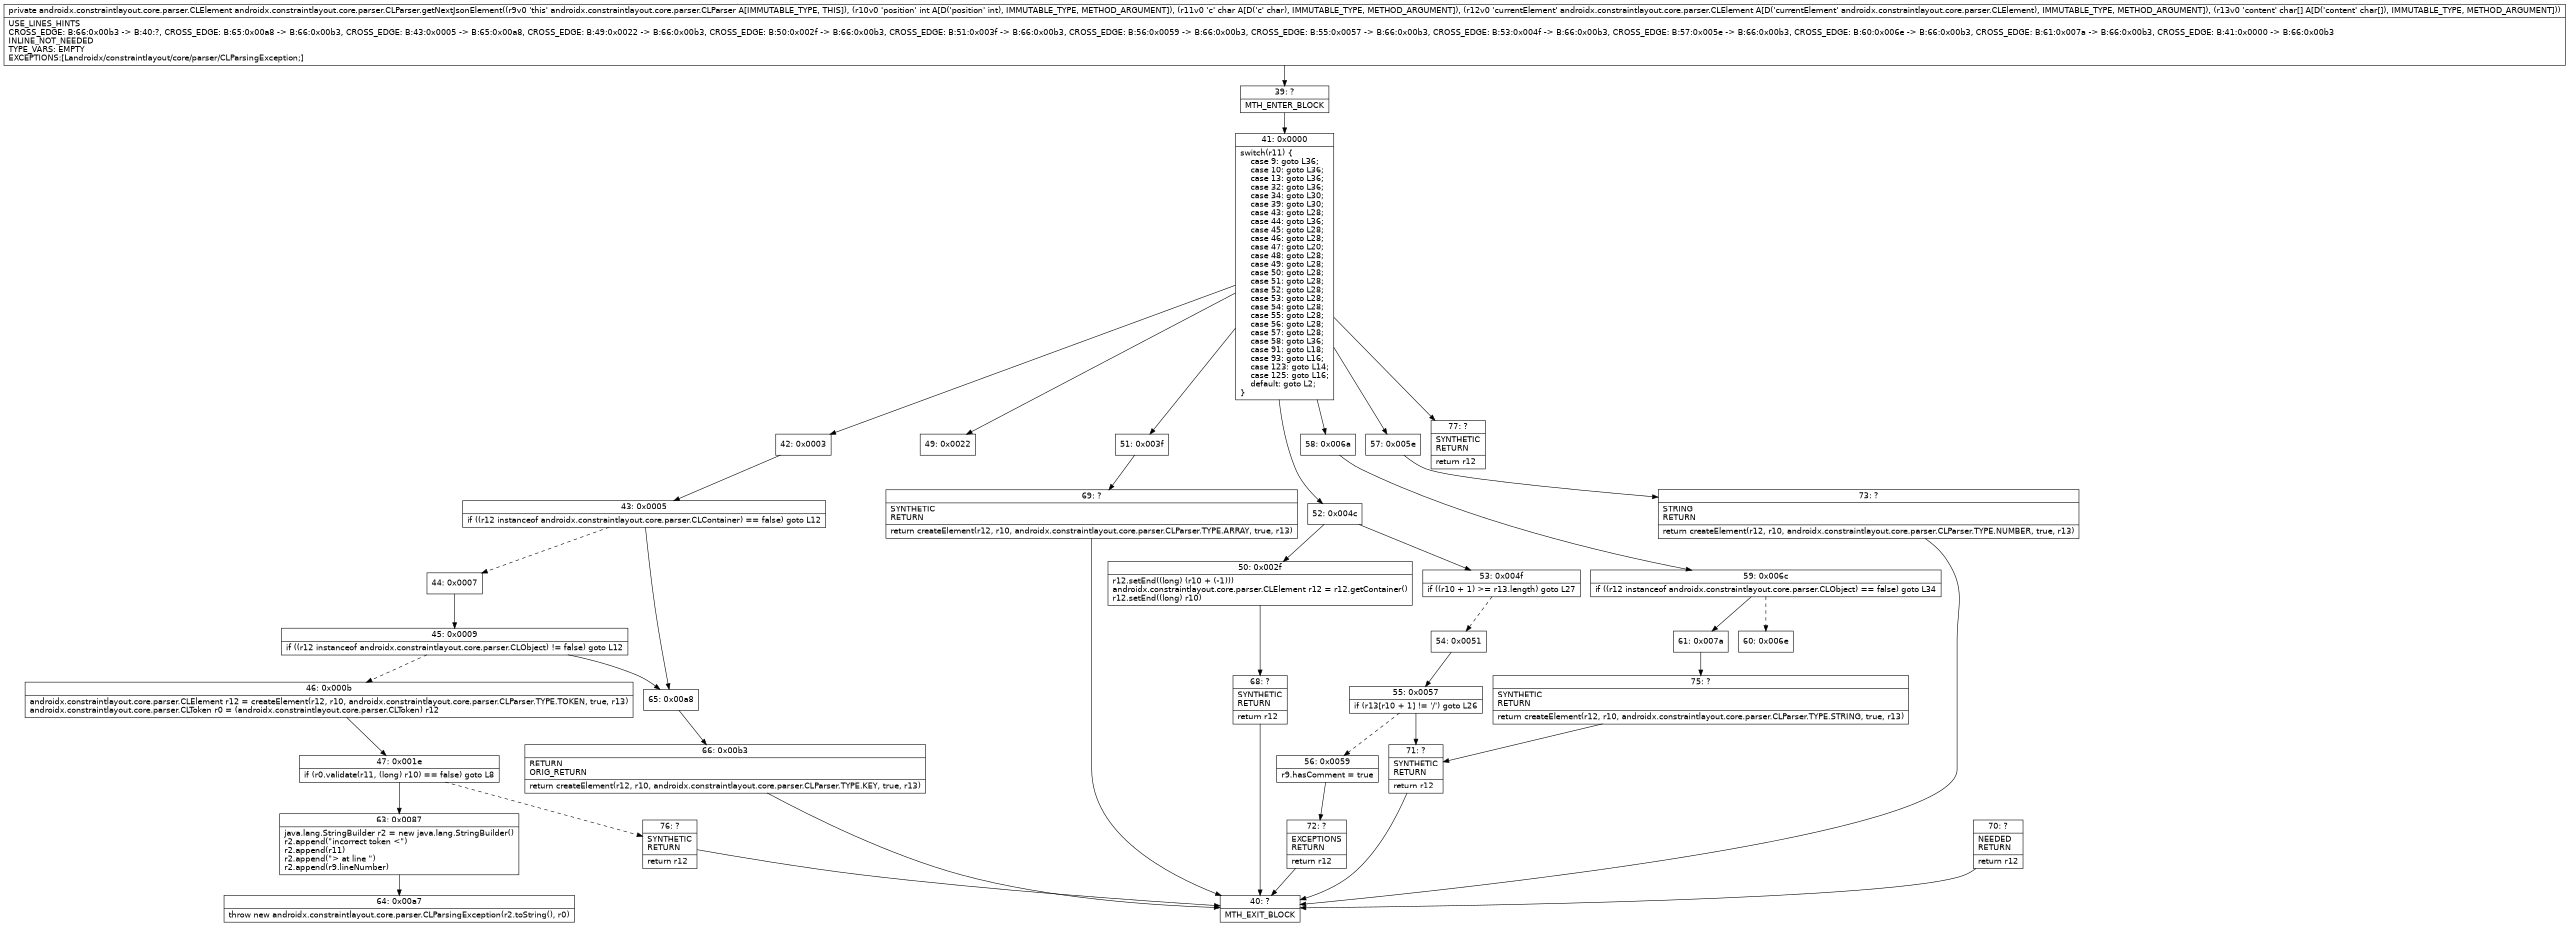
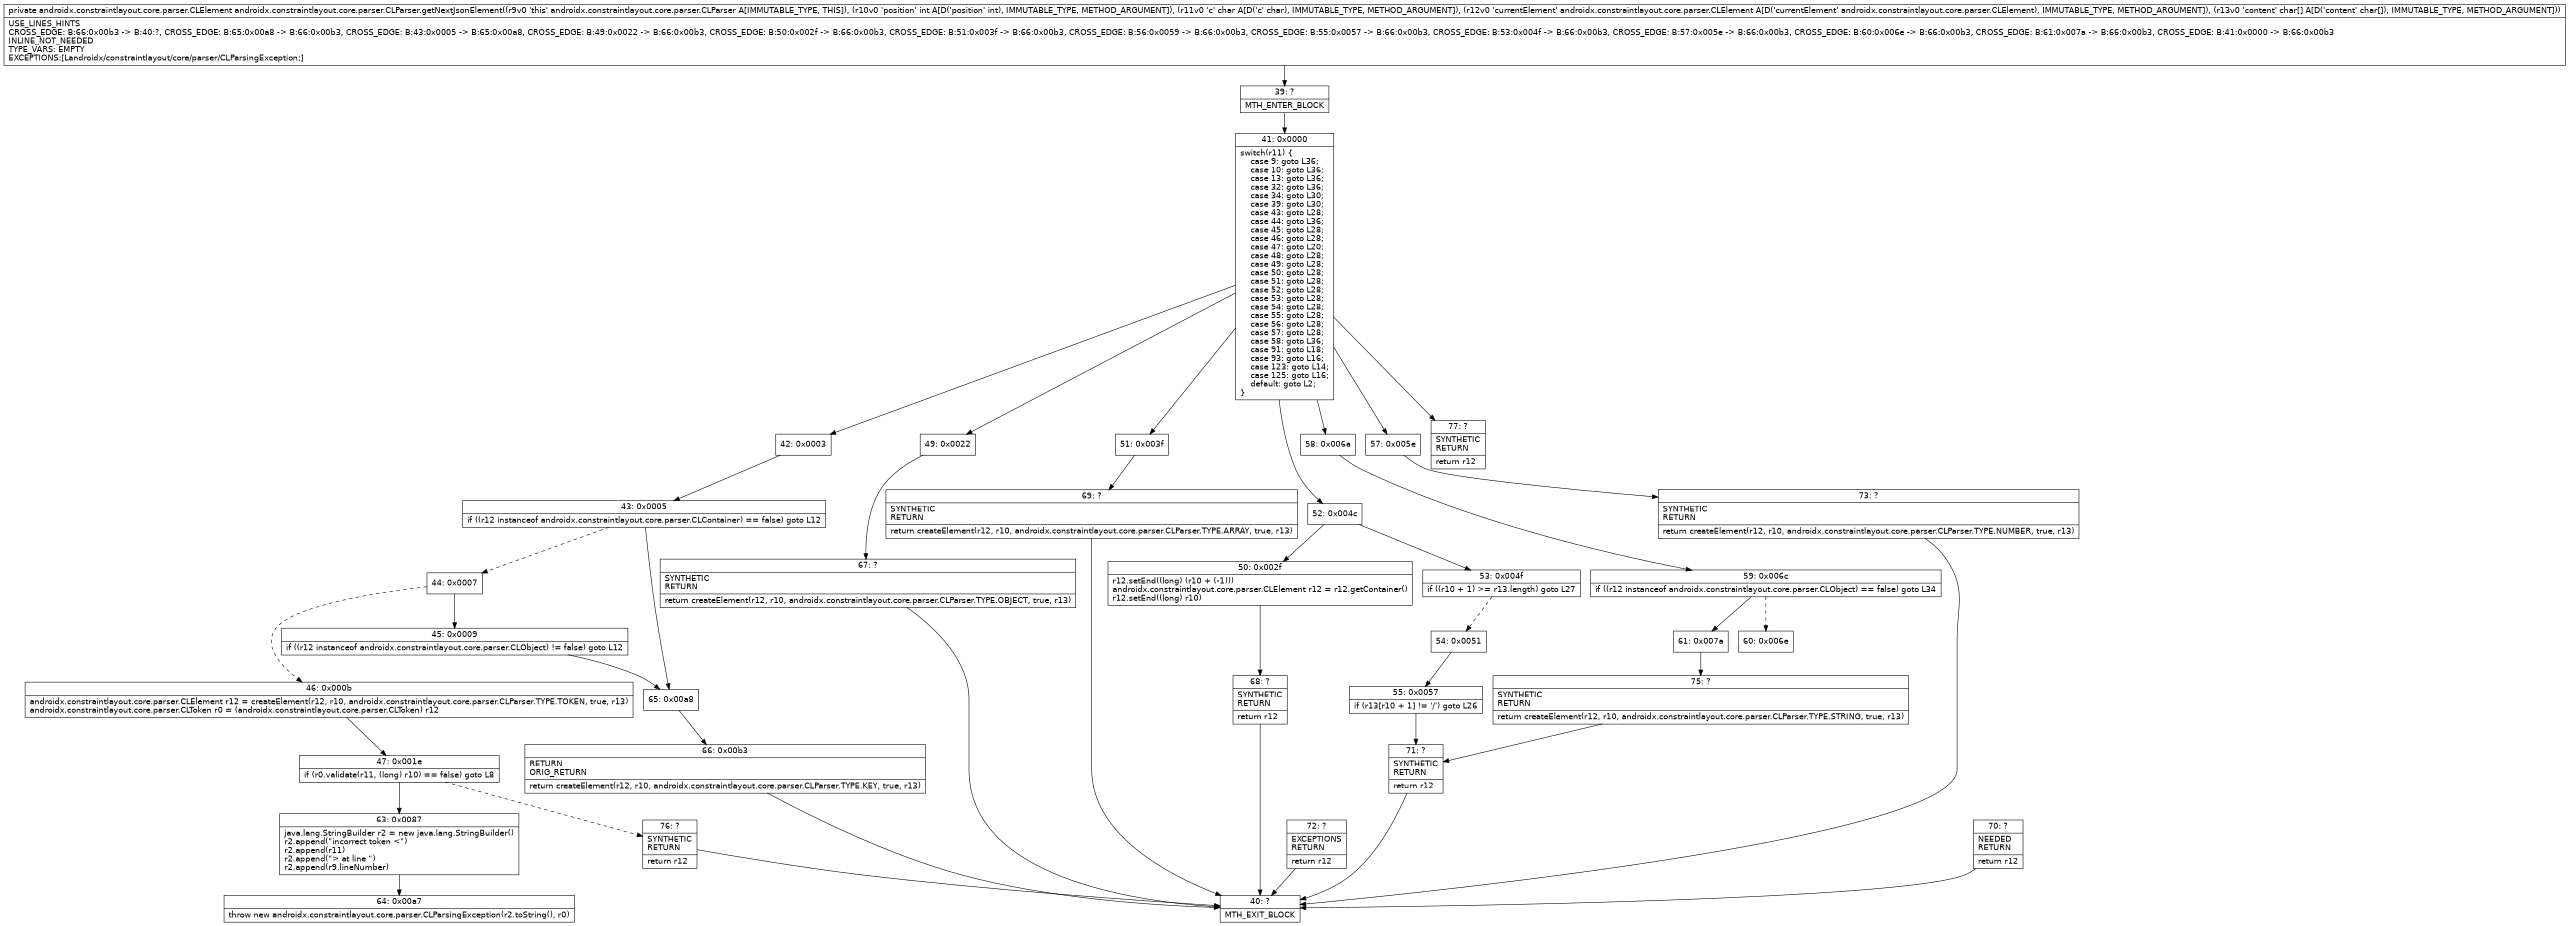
(1678, 509) -> (1685, 509)
none -> (868, 583)
(399, 667) -> (319, 606)
(1327, 769) -> none
